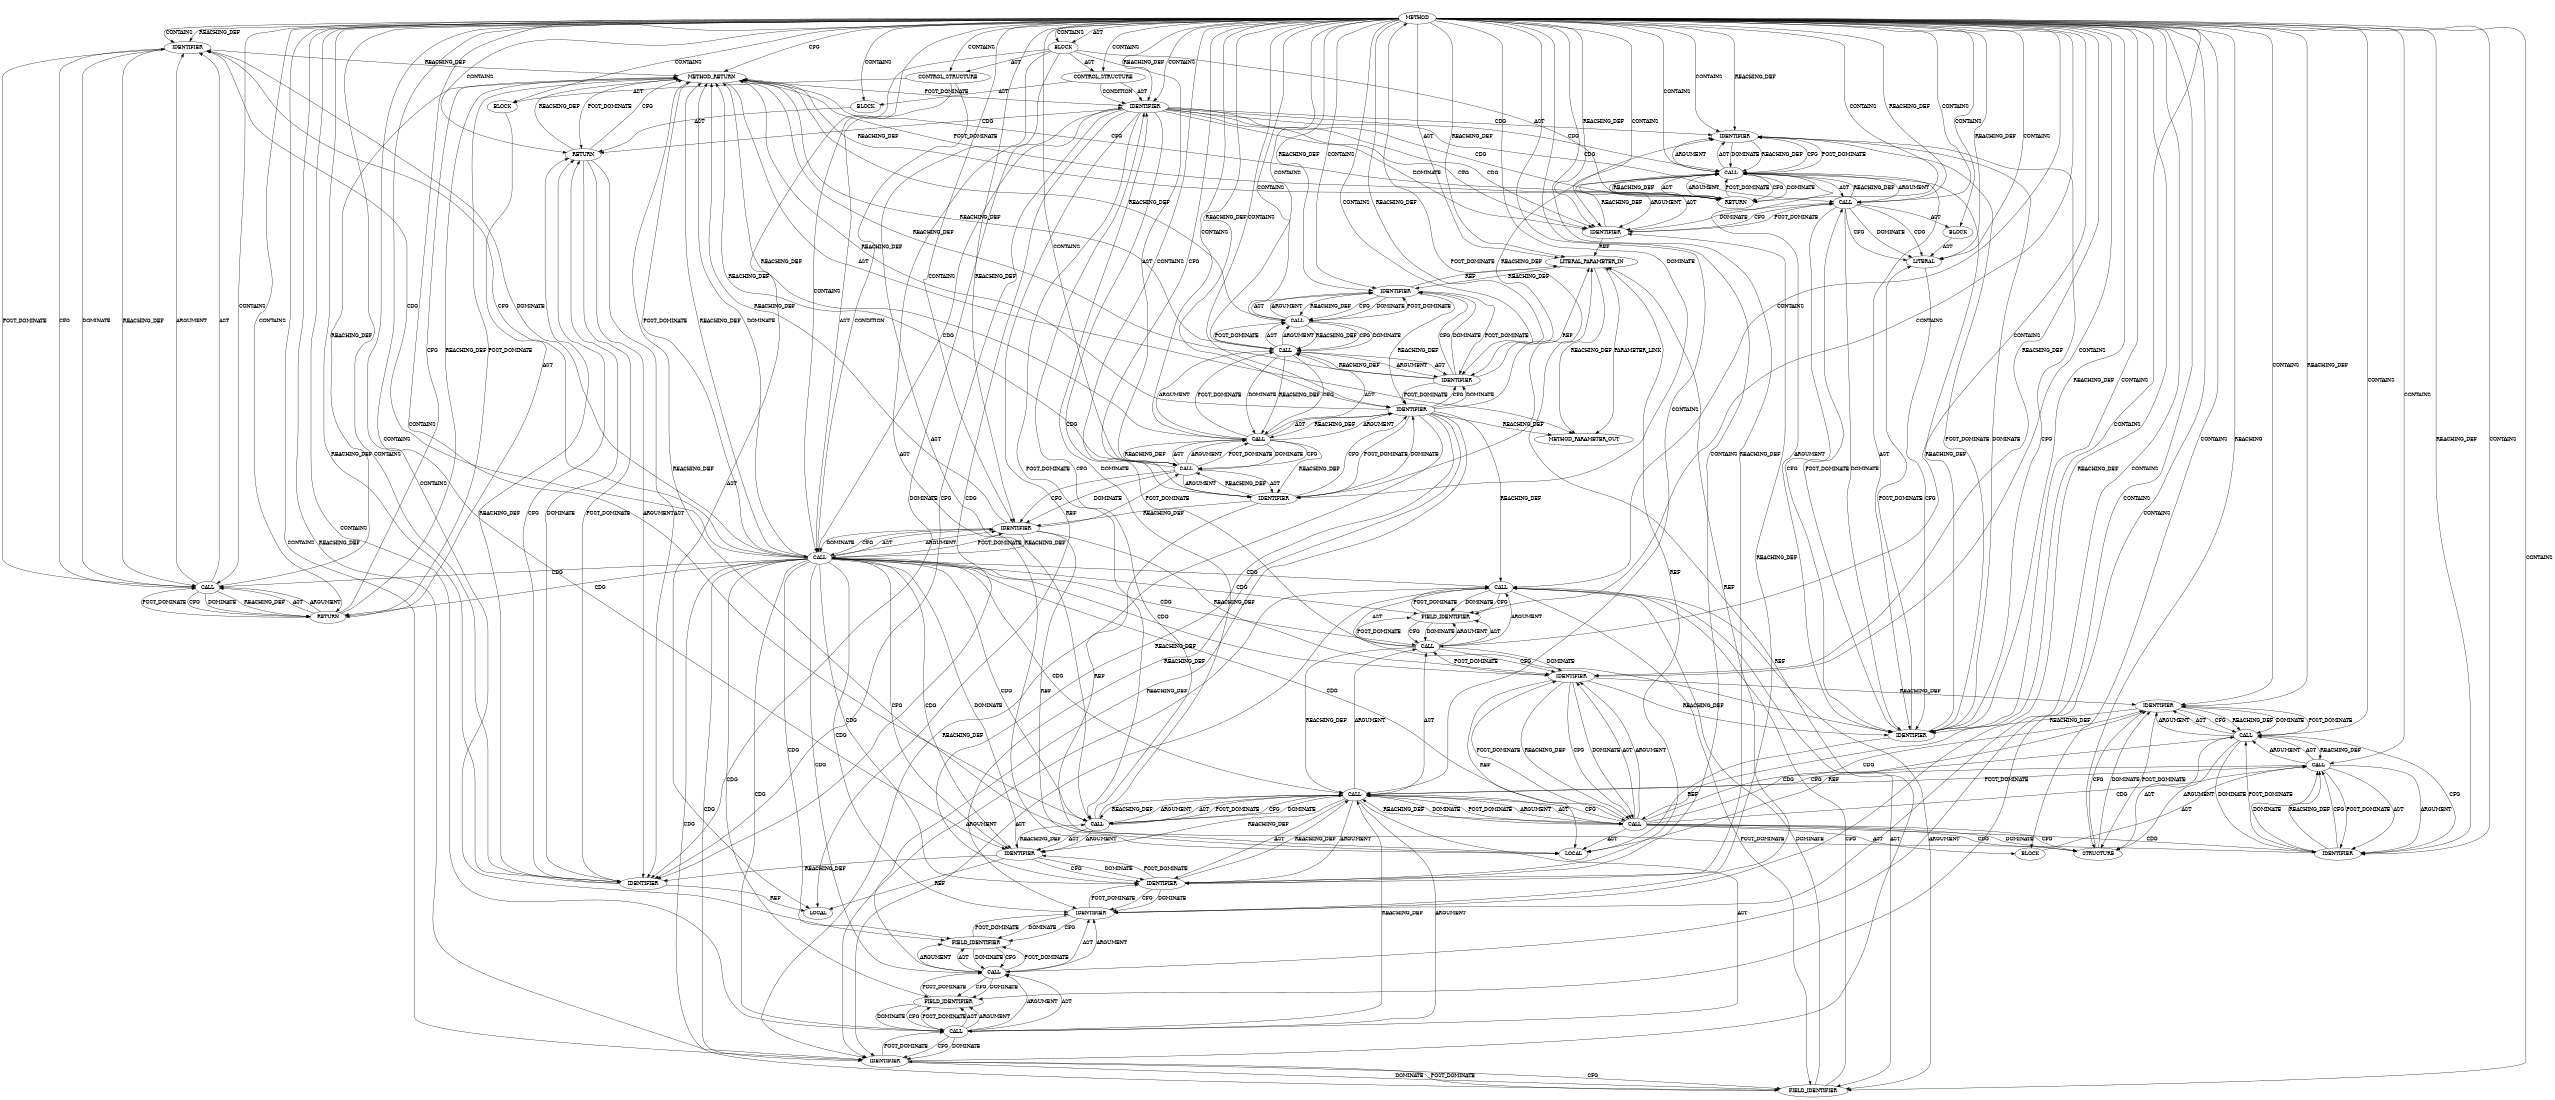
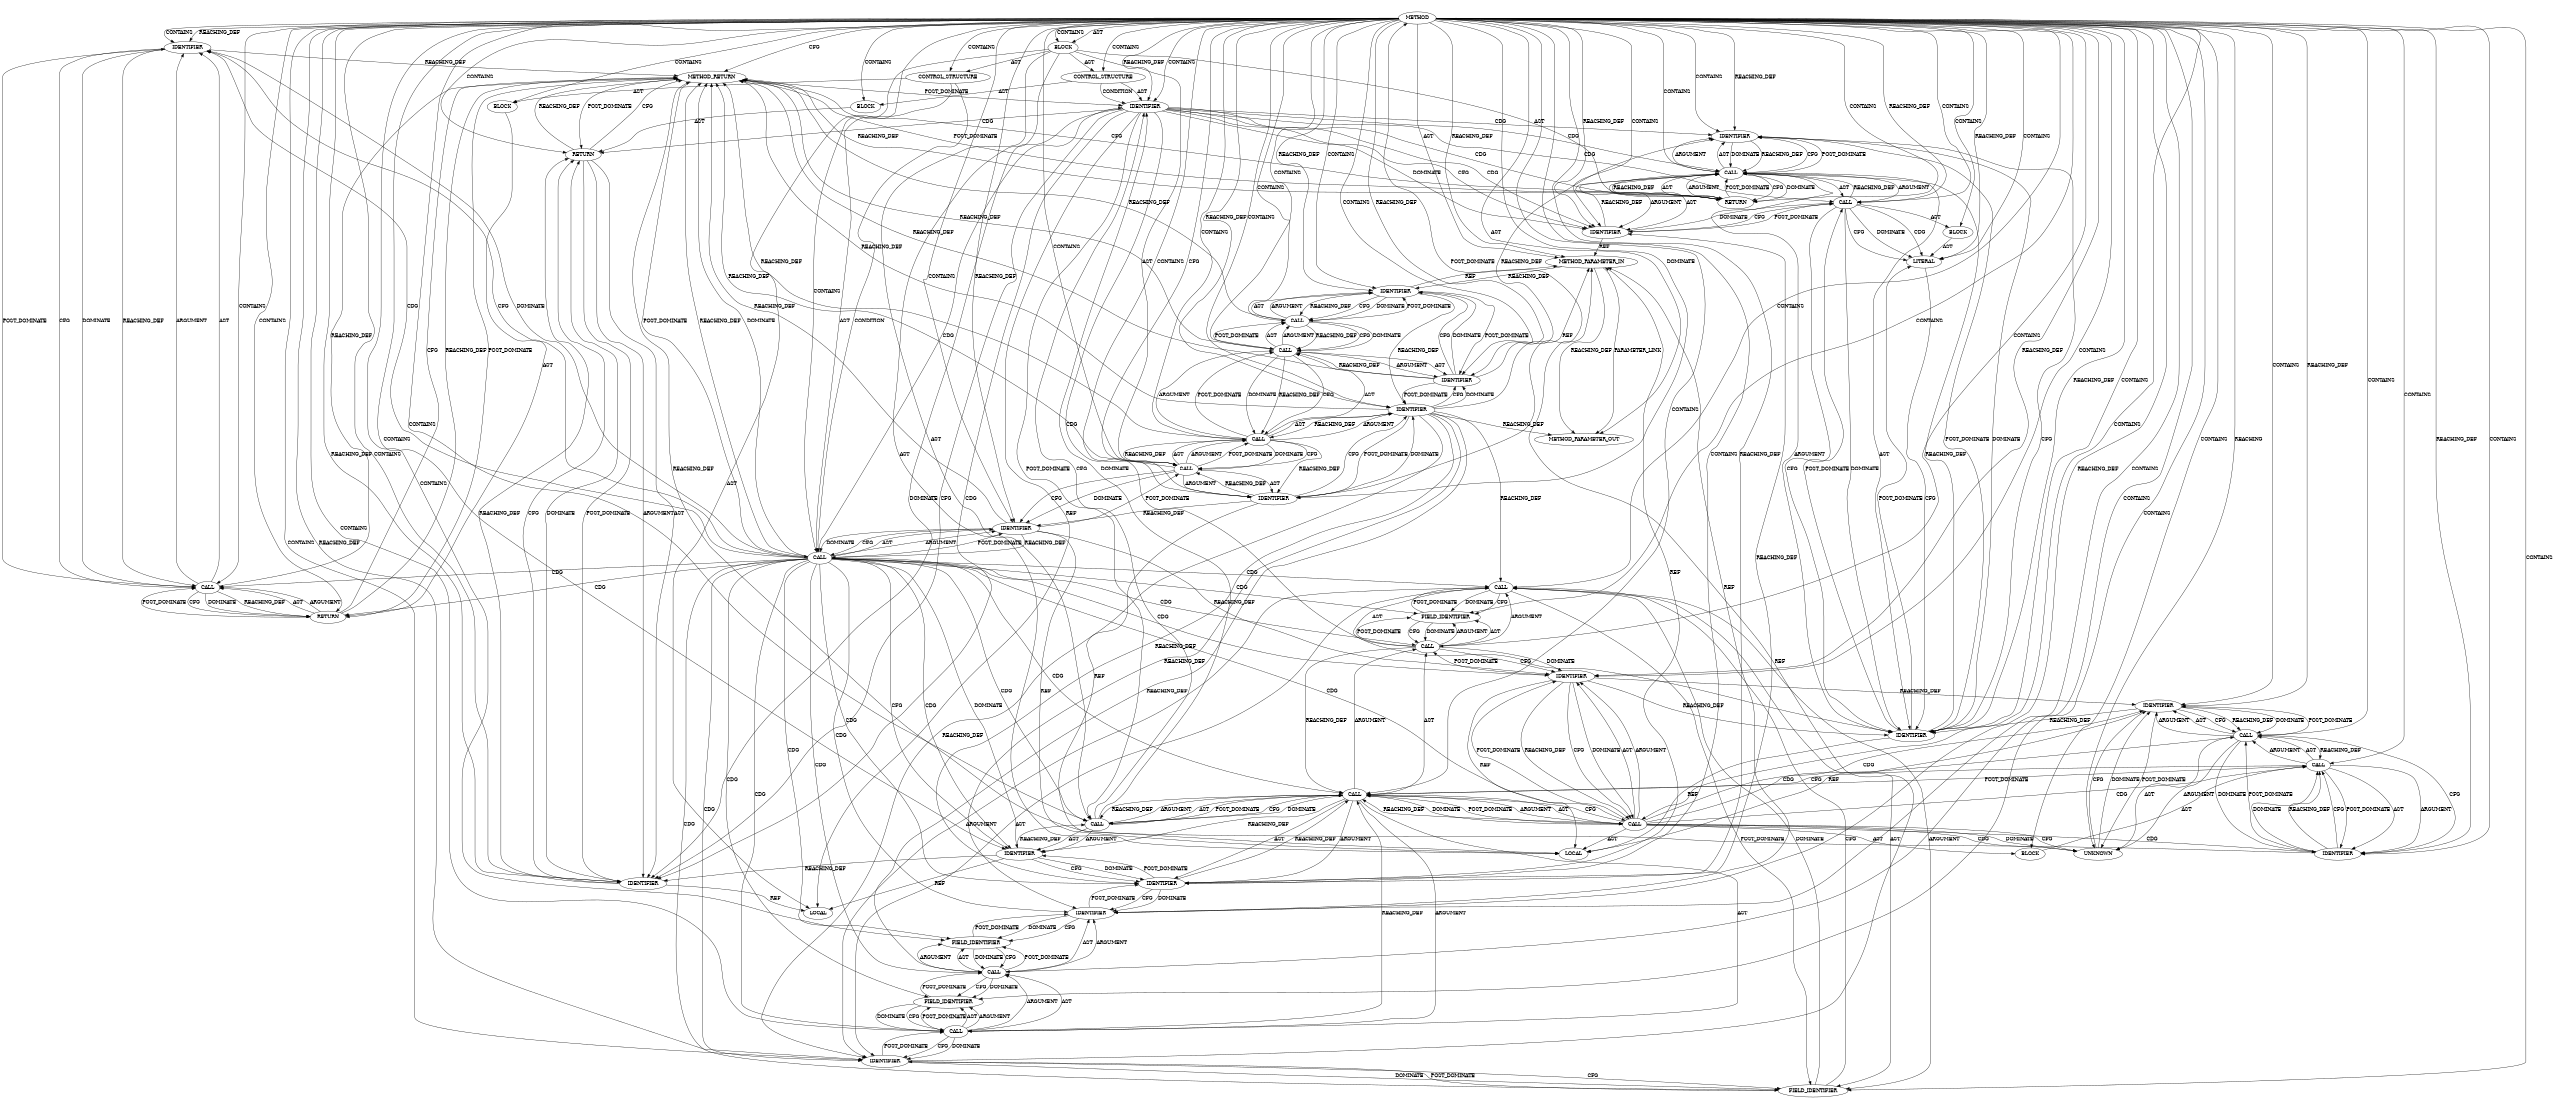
(1591, 262) -> (1591, 262)
(1095, 334) -> (1522, 245)
(2098, 854) -> (2098, 854)
